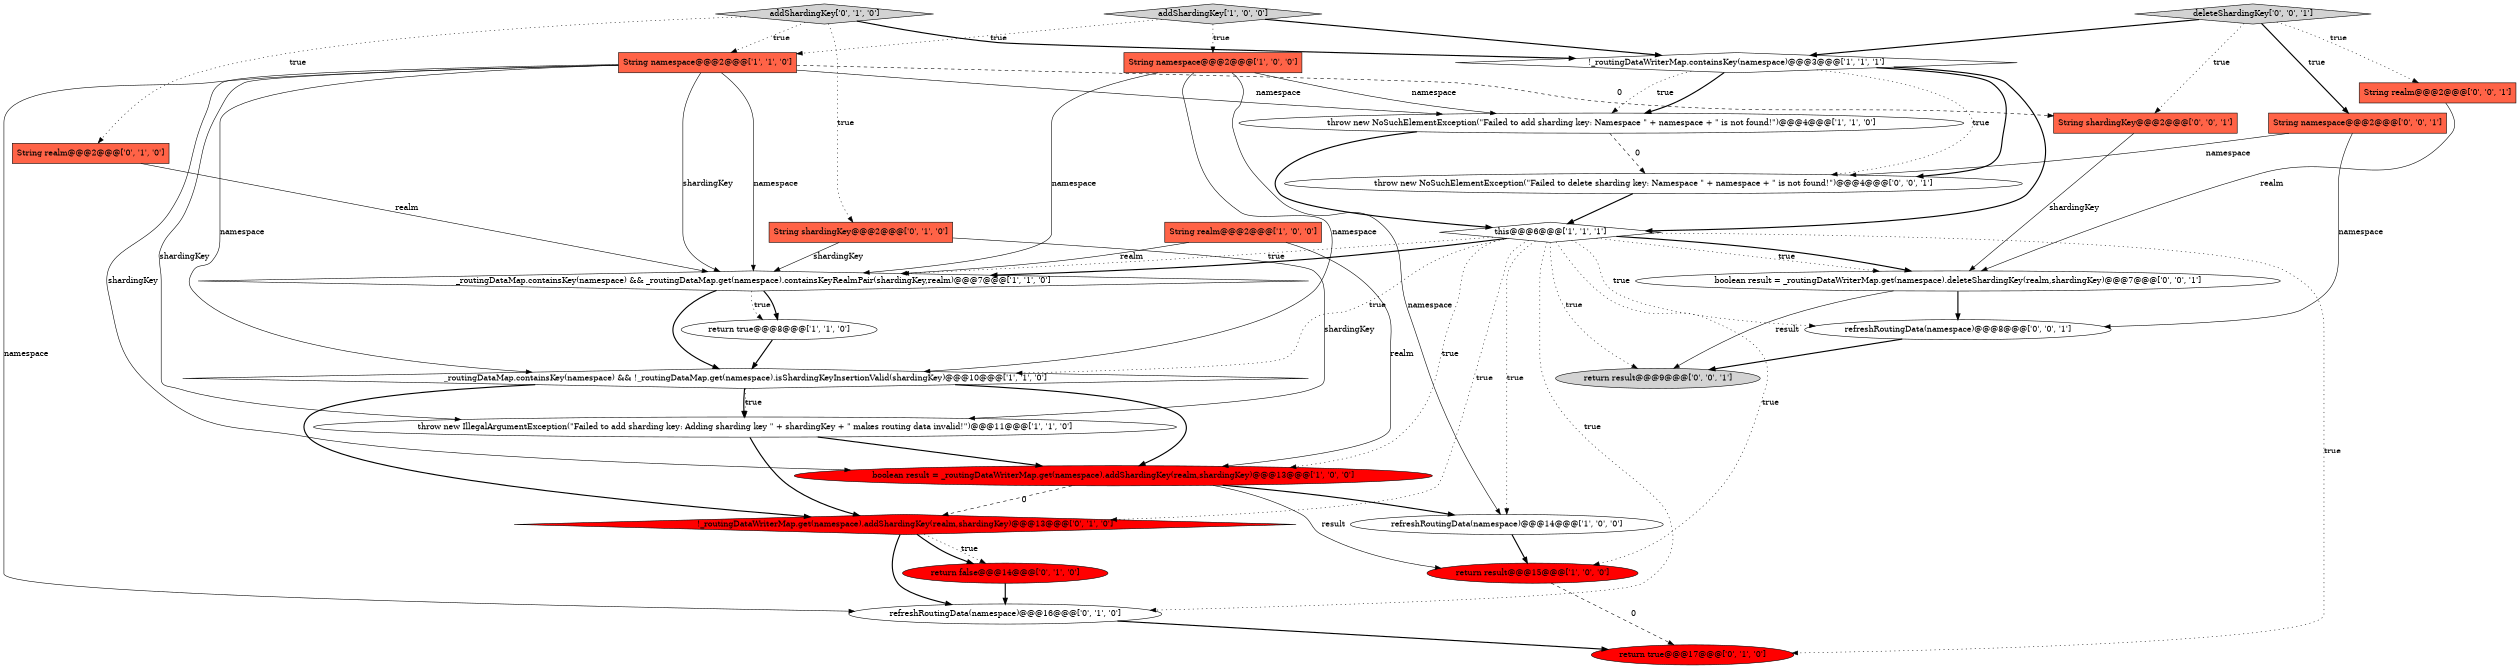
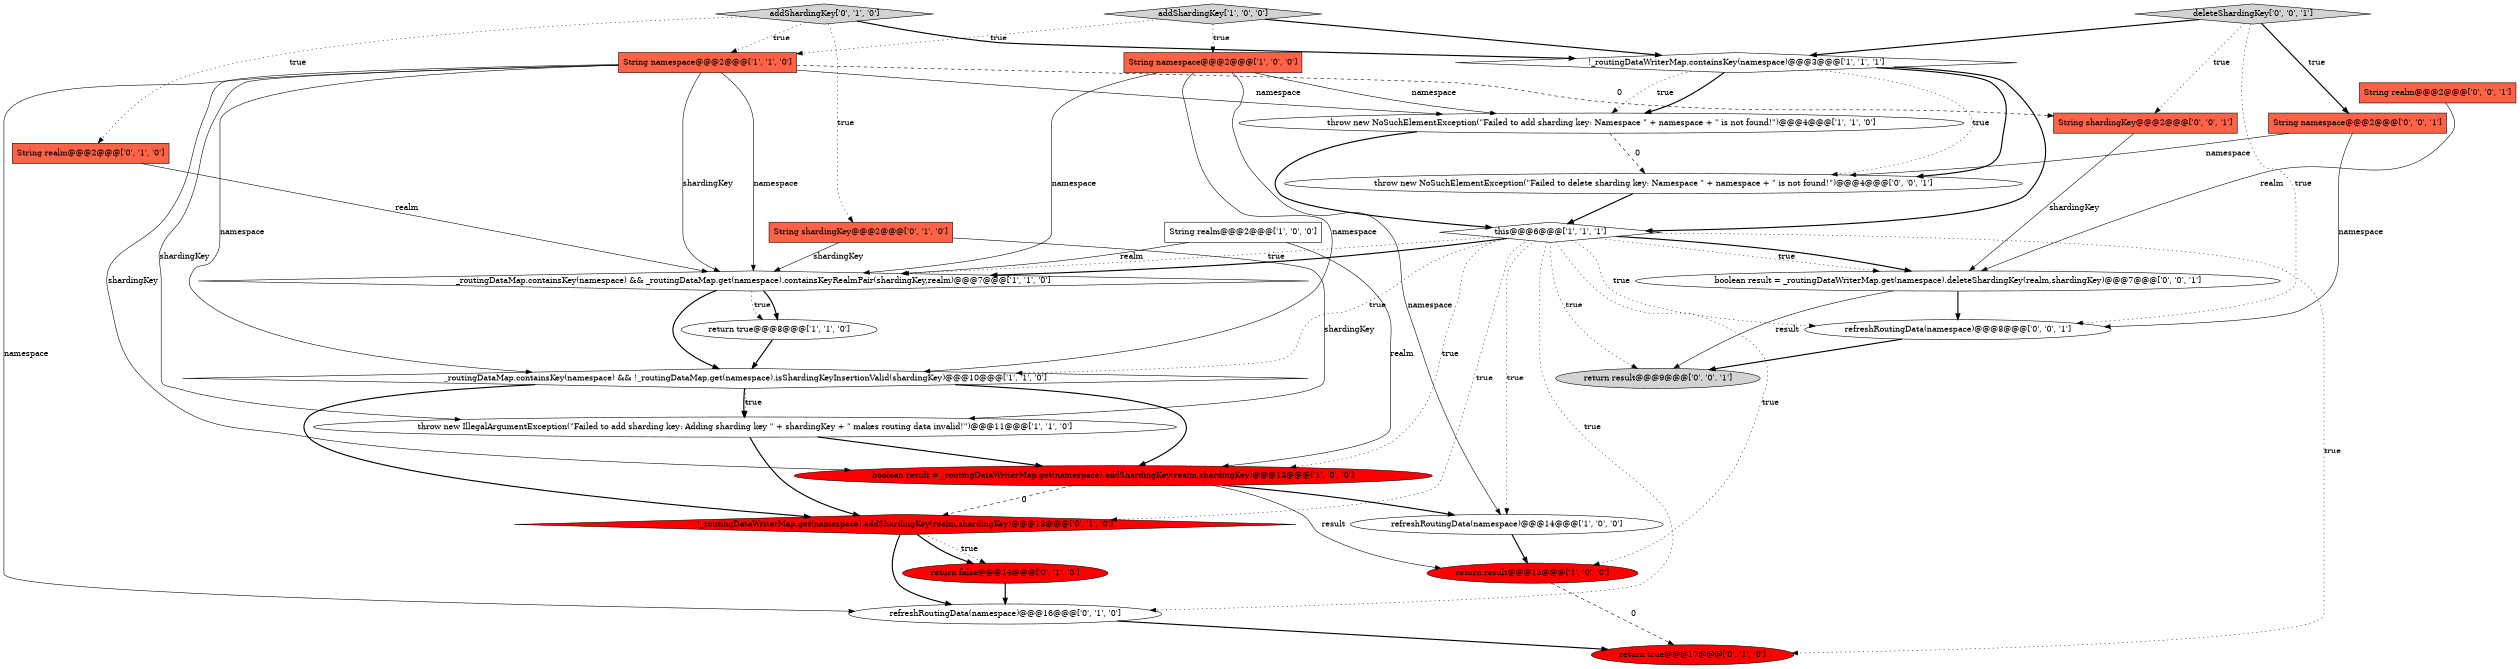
(2346, 49) -> (2296, 252)
(1243, 232) -> (1243, 232)
